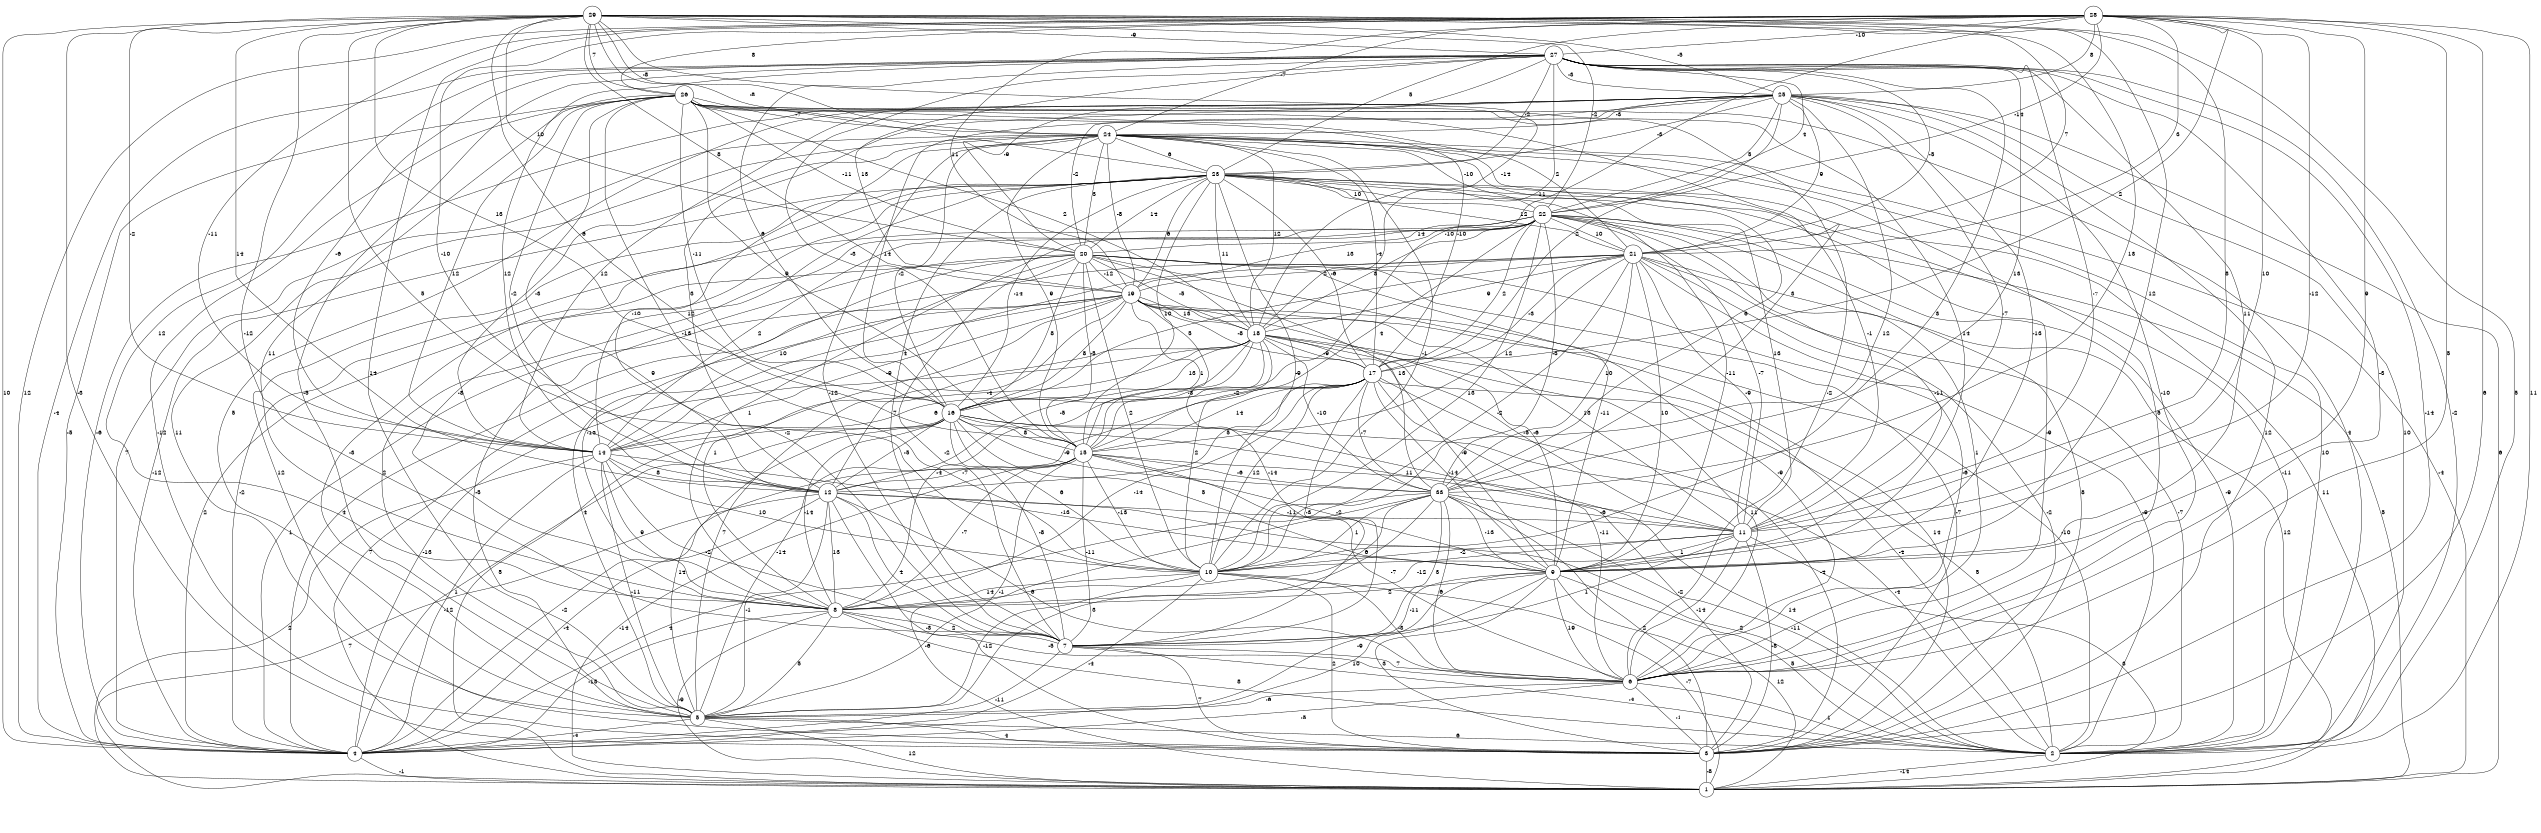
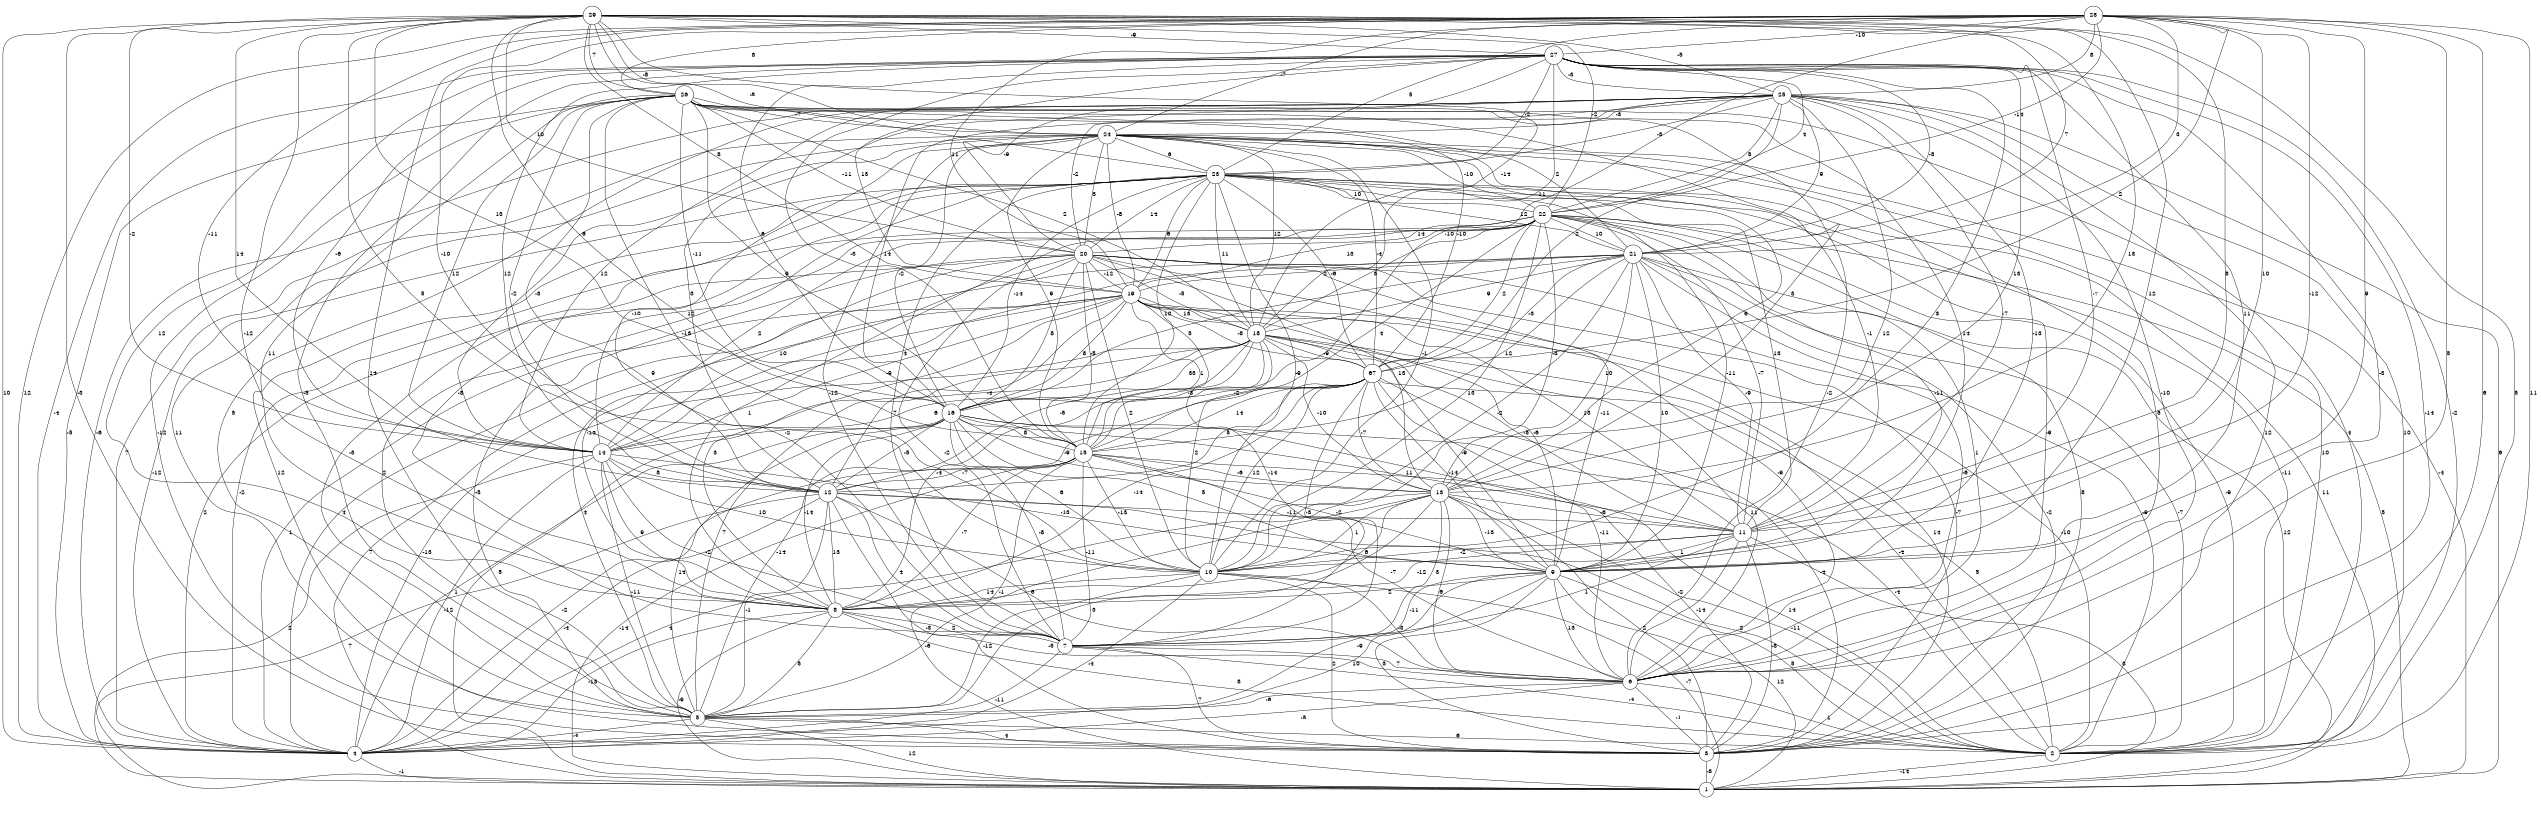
(1192, 373) -> (1192, 373)
(1372, 373) -> (1372, 373)
(715, 453) -> (715, 453)
(1440, 493) -> (1440, 493)
(1571, 628) -> (1571, 628)
